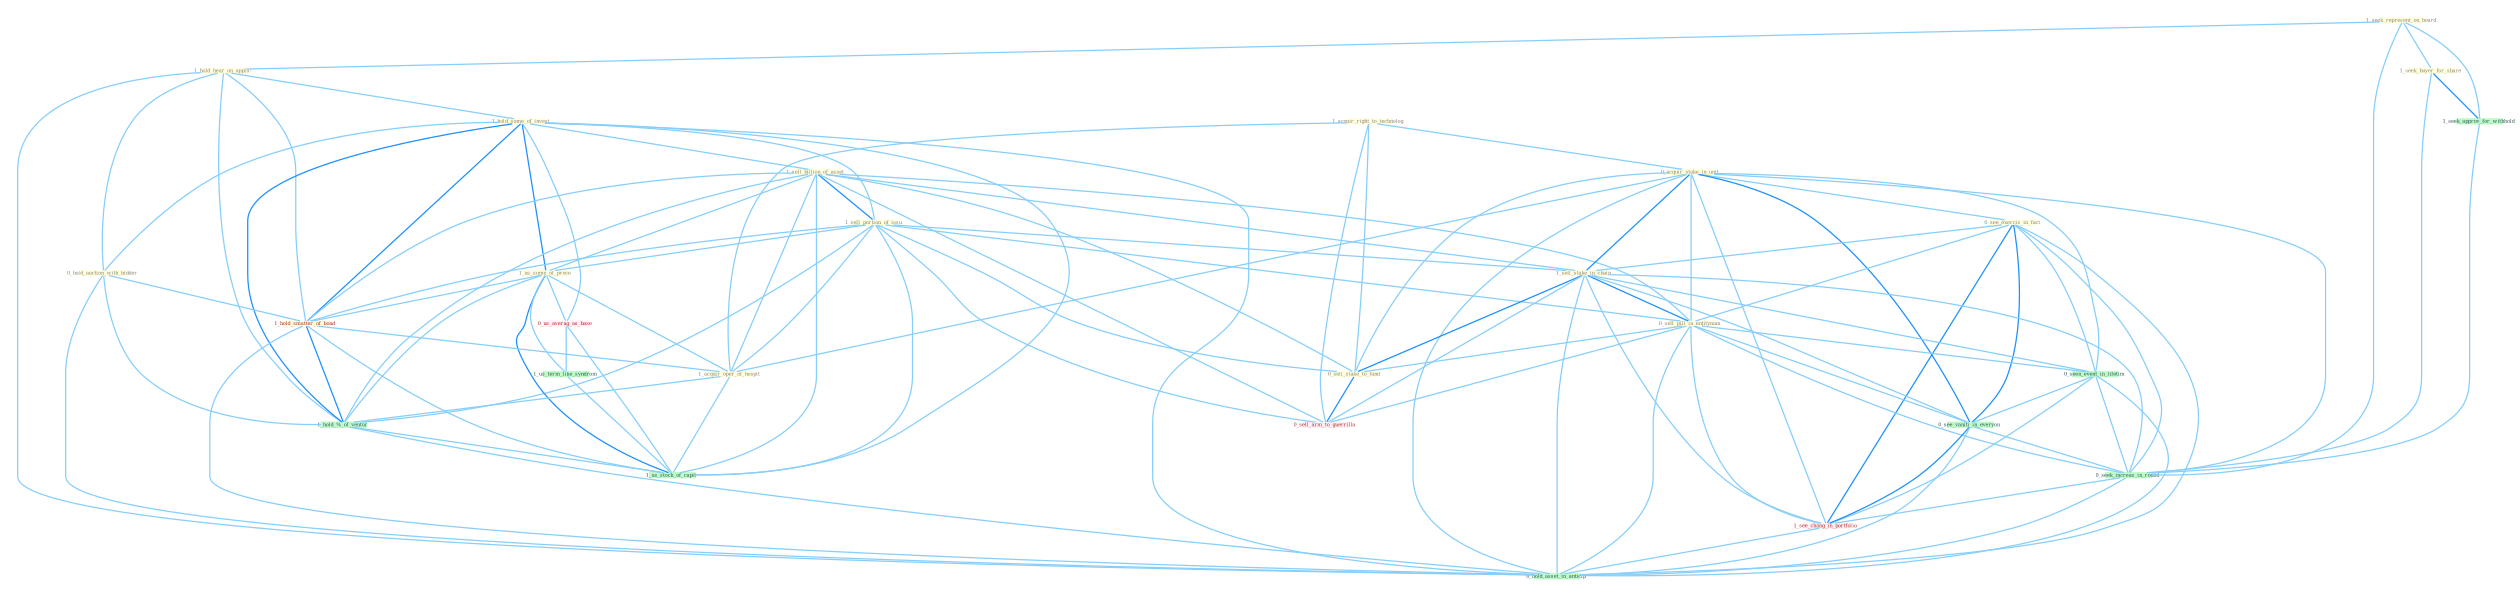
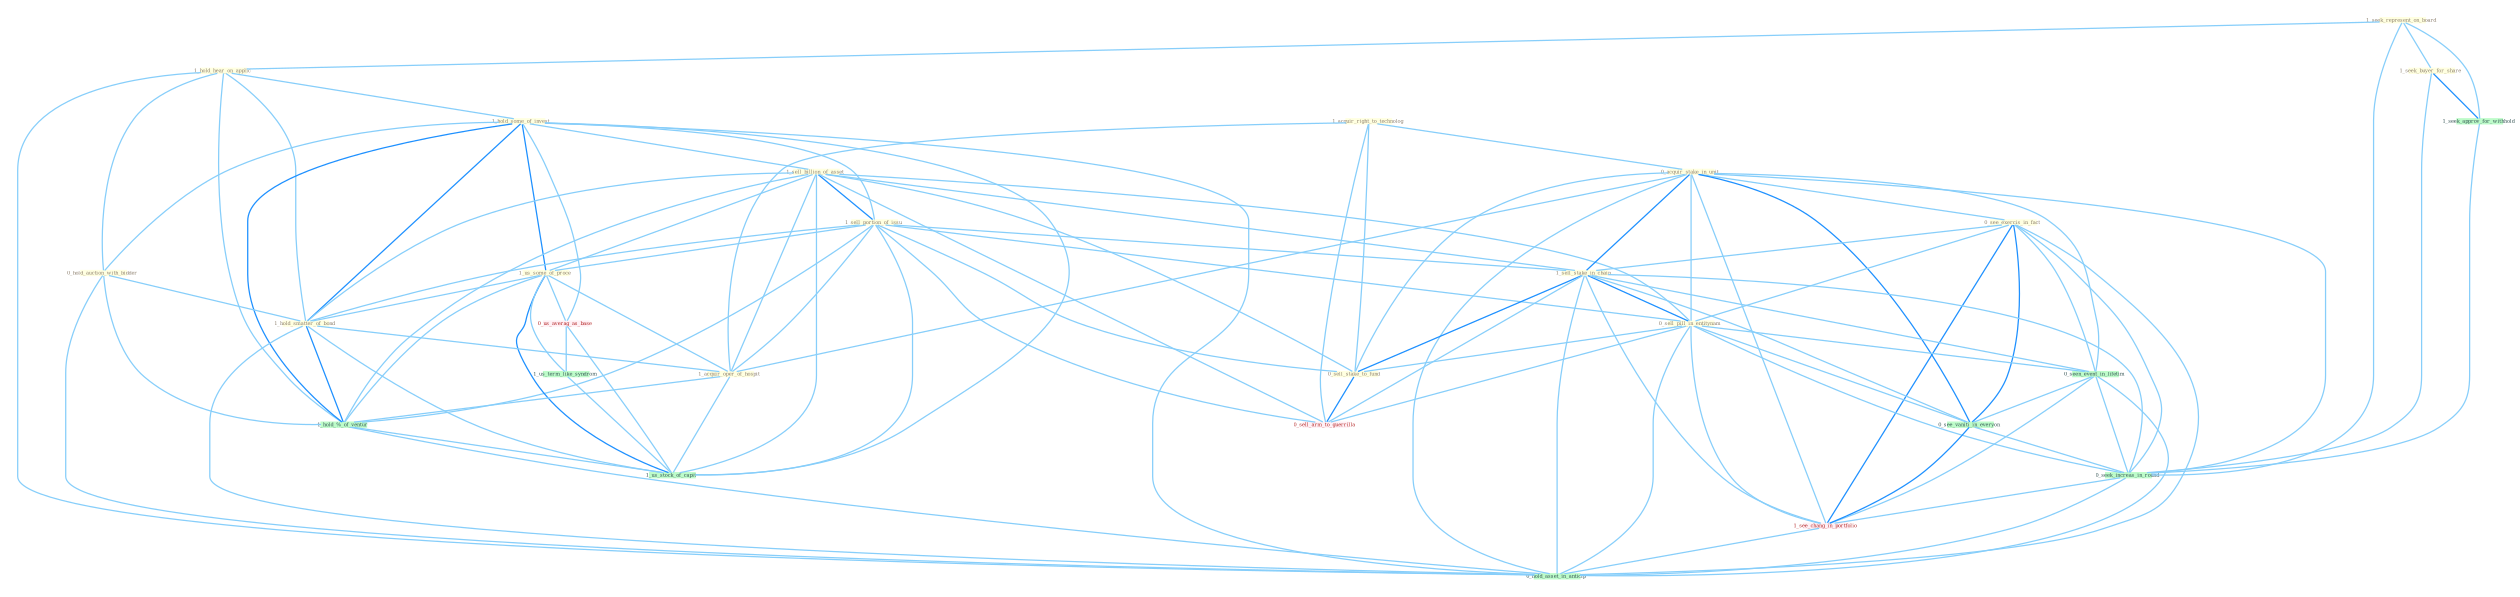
(306, 324) -> (306, 324)
(1797, 548) -> none
